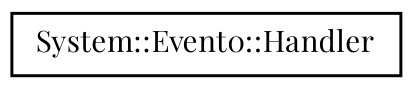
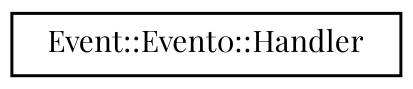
(206, 45) -> (206, 45)
